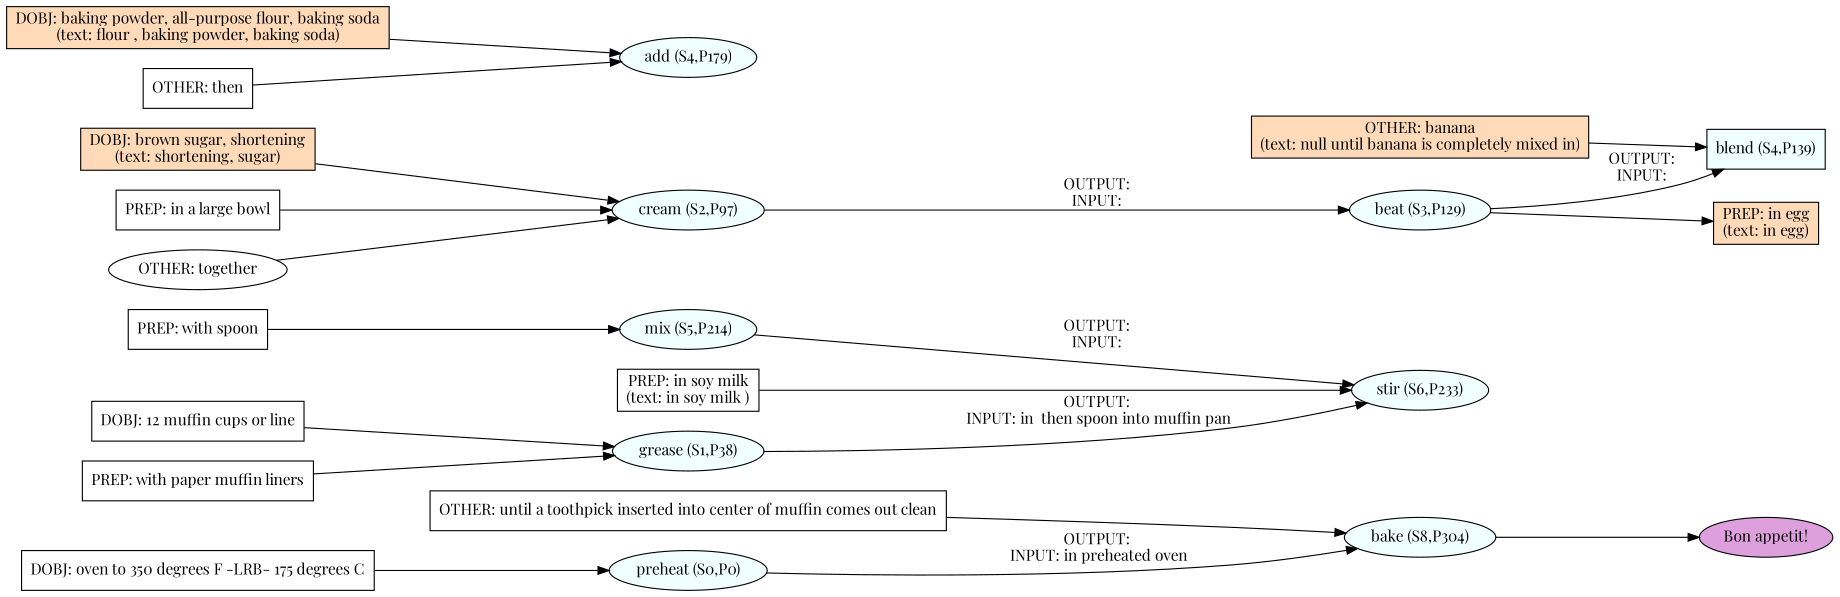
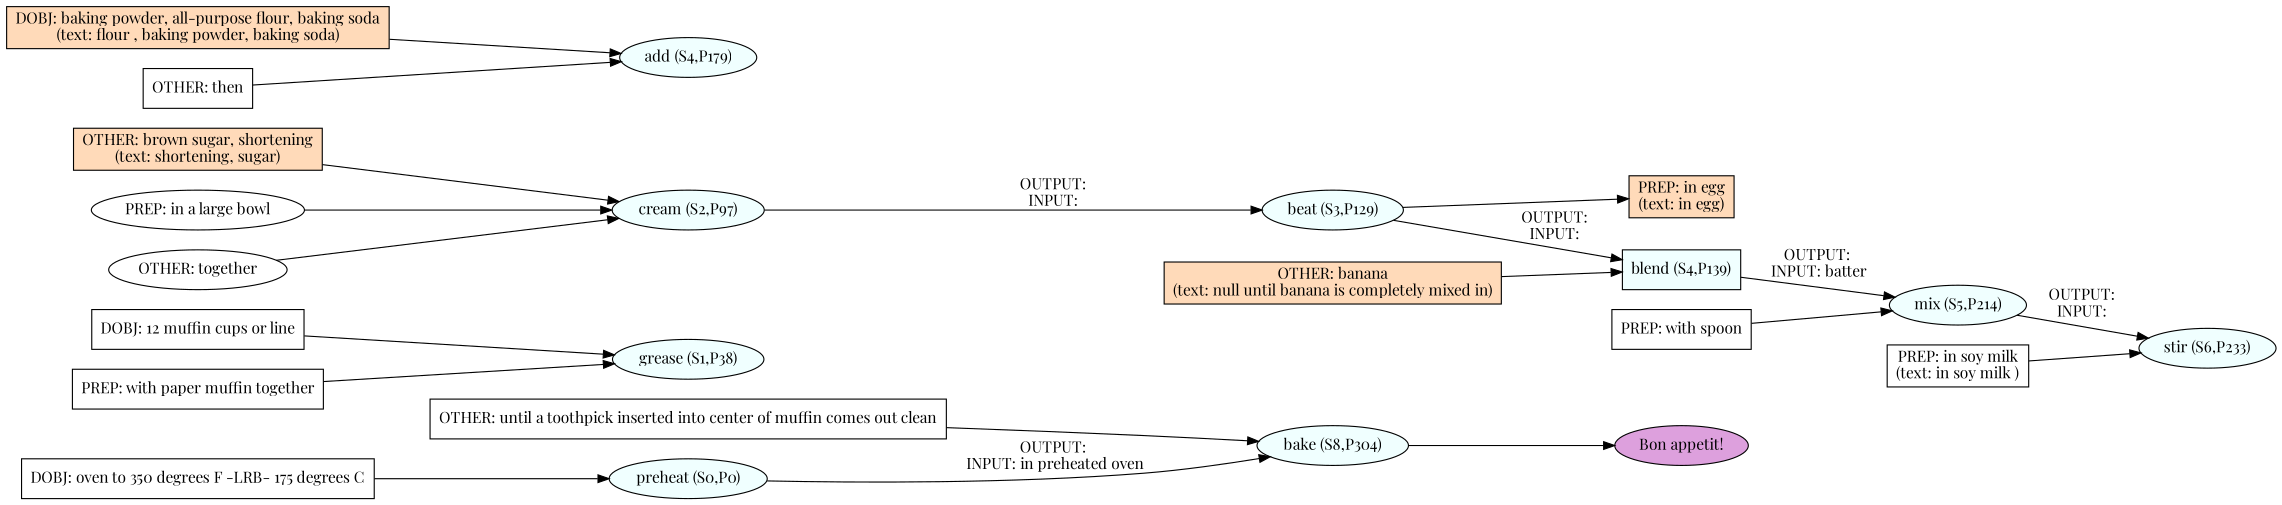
(198, 149) -> (198, 149)
(198, 210) -> (198, 210)
none -> (1812, 286)
(1061, 443) -> none
(198, 481) -> (198, 389)
